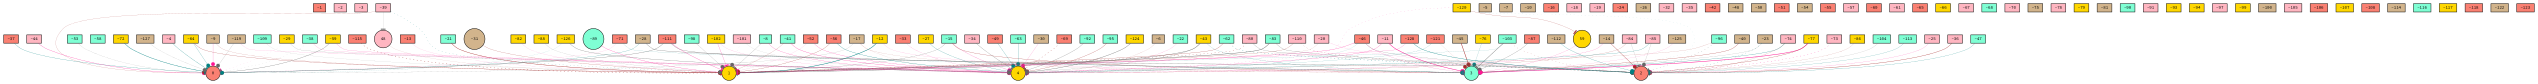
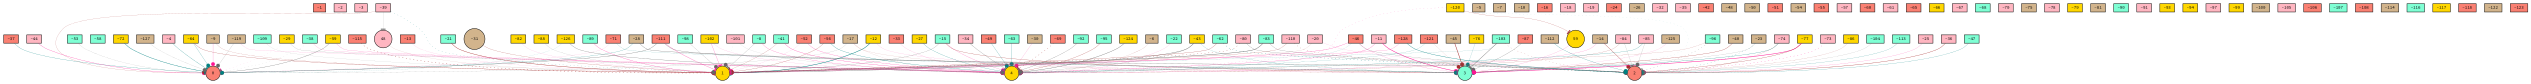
(2345, 8) -> (2338, 8)
(593, 39) -> (590, 39)
